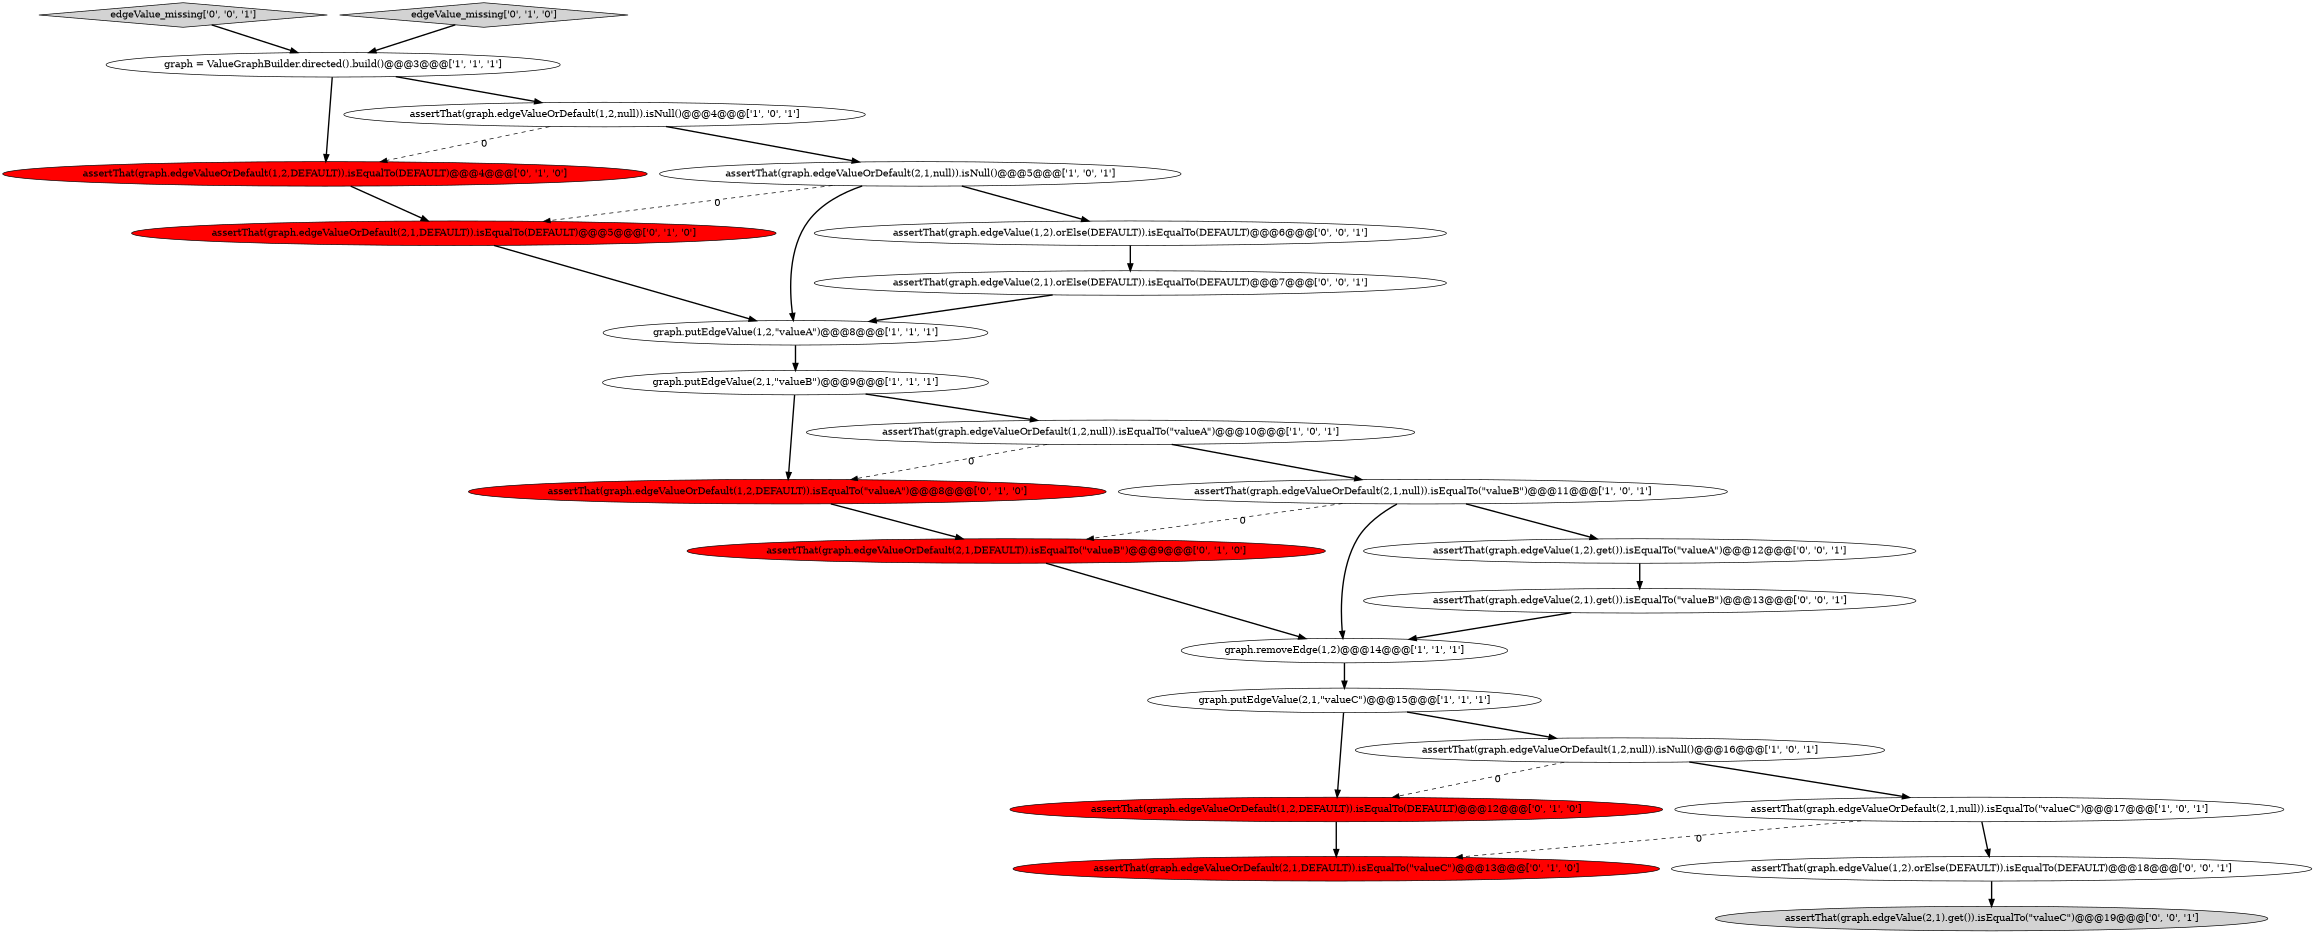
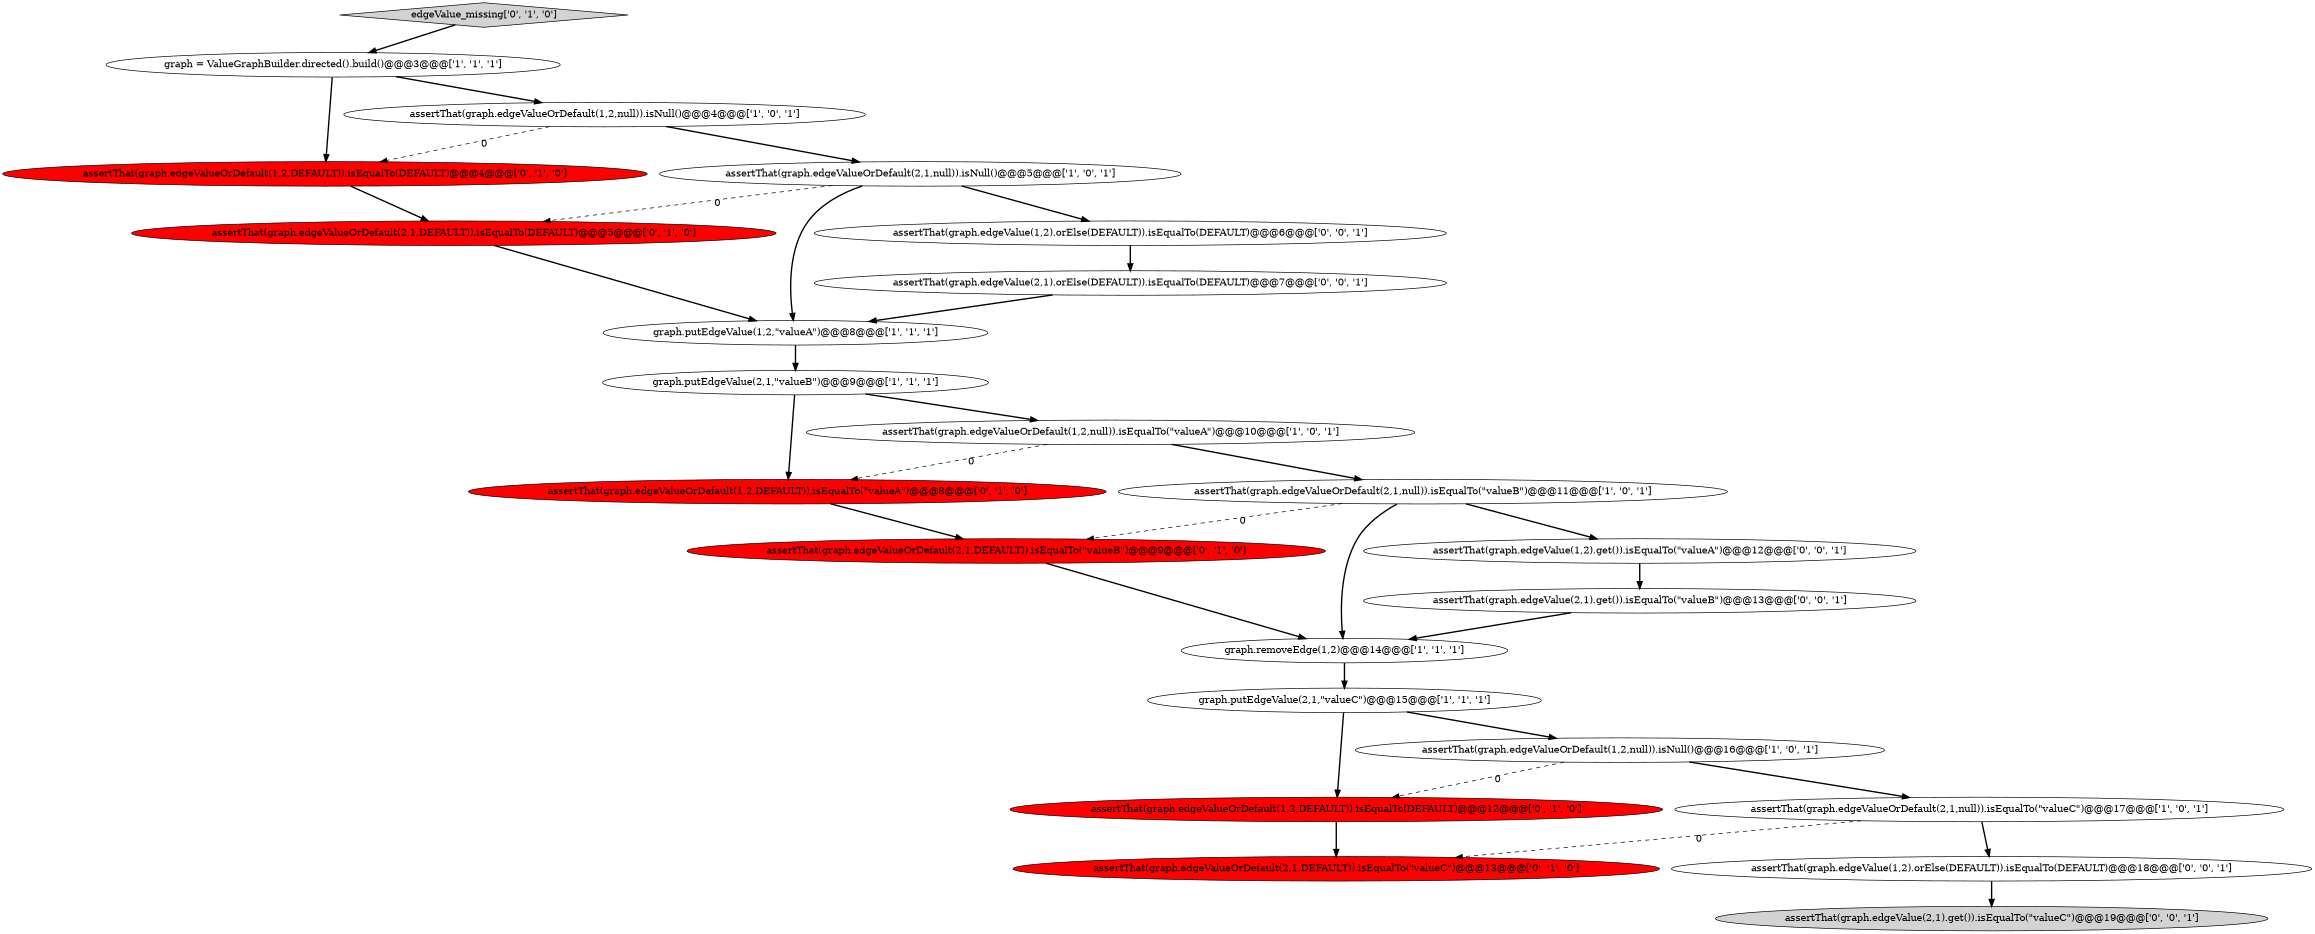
(183, 15) -> none
